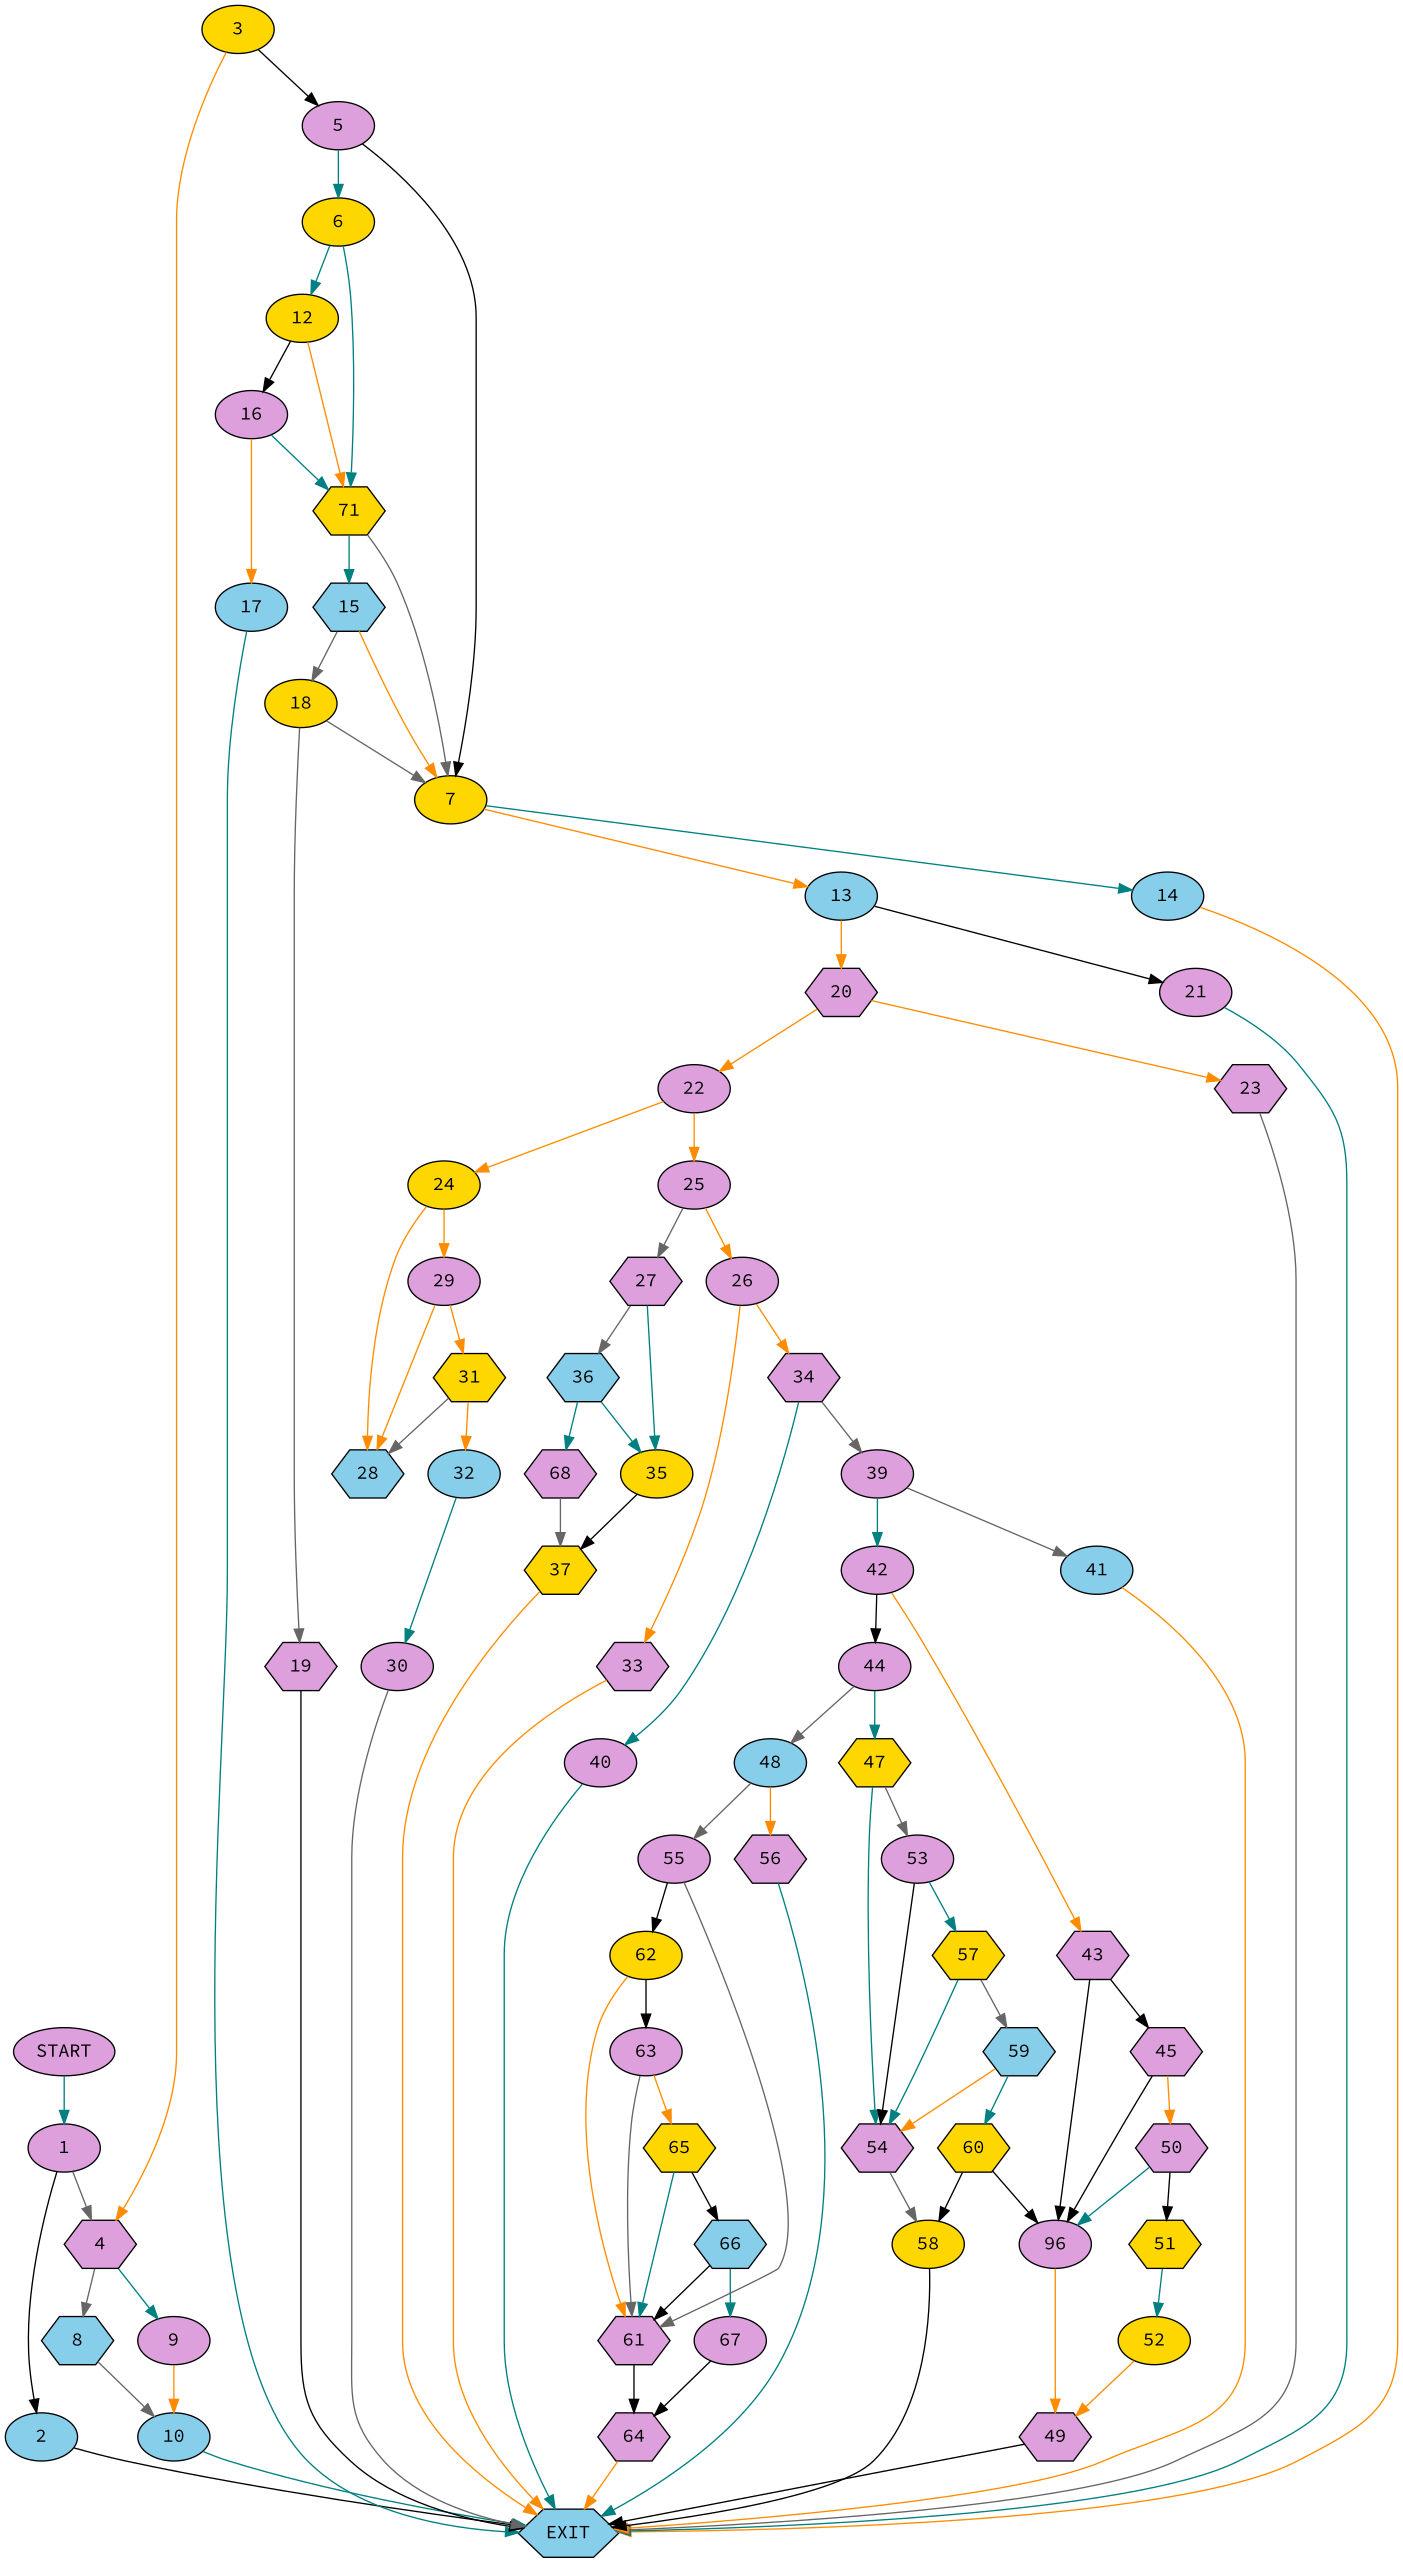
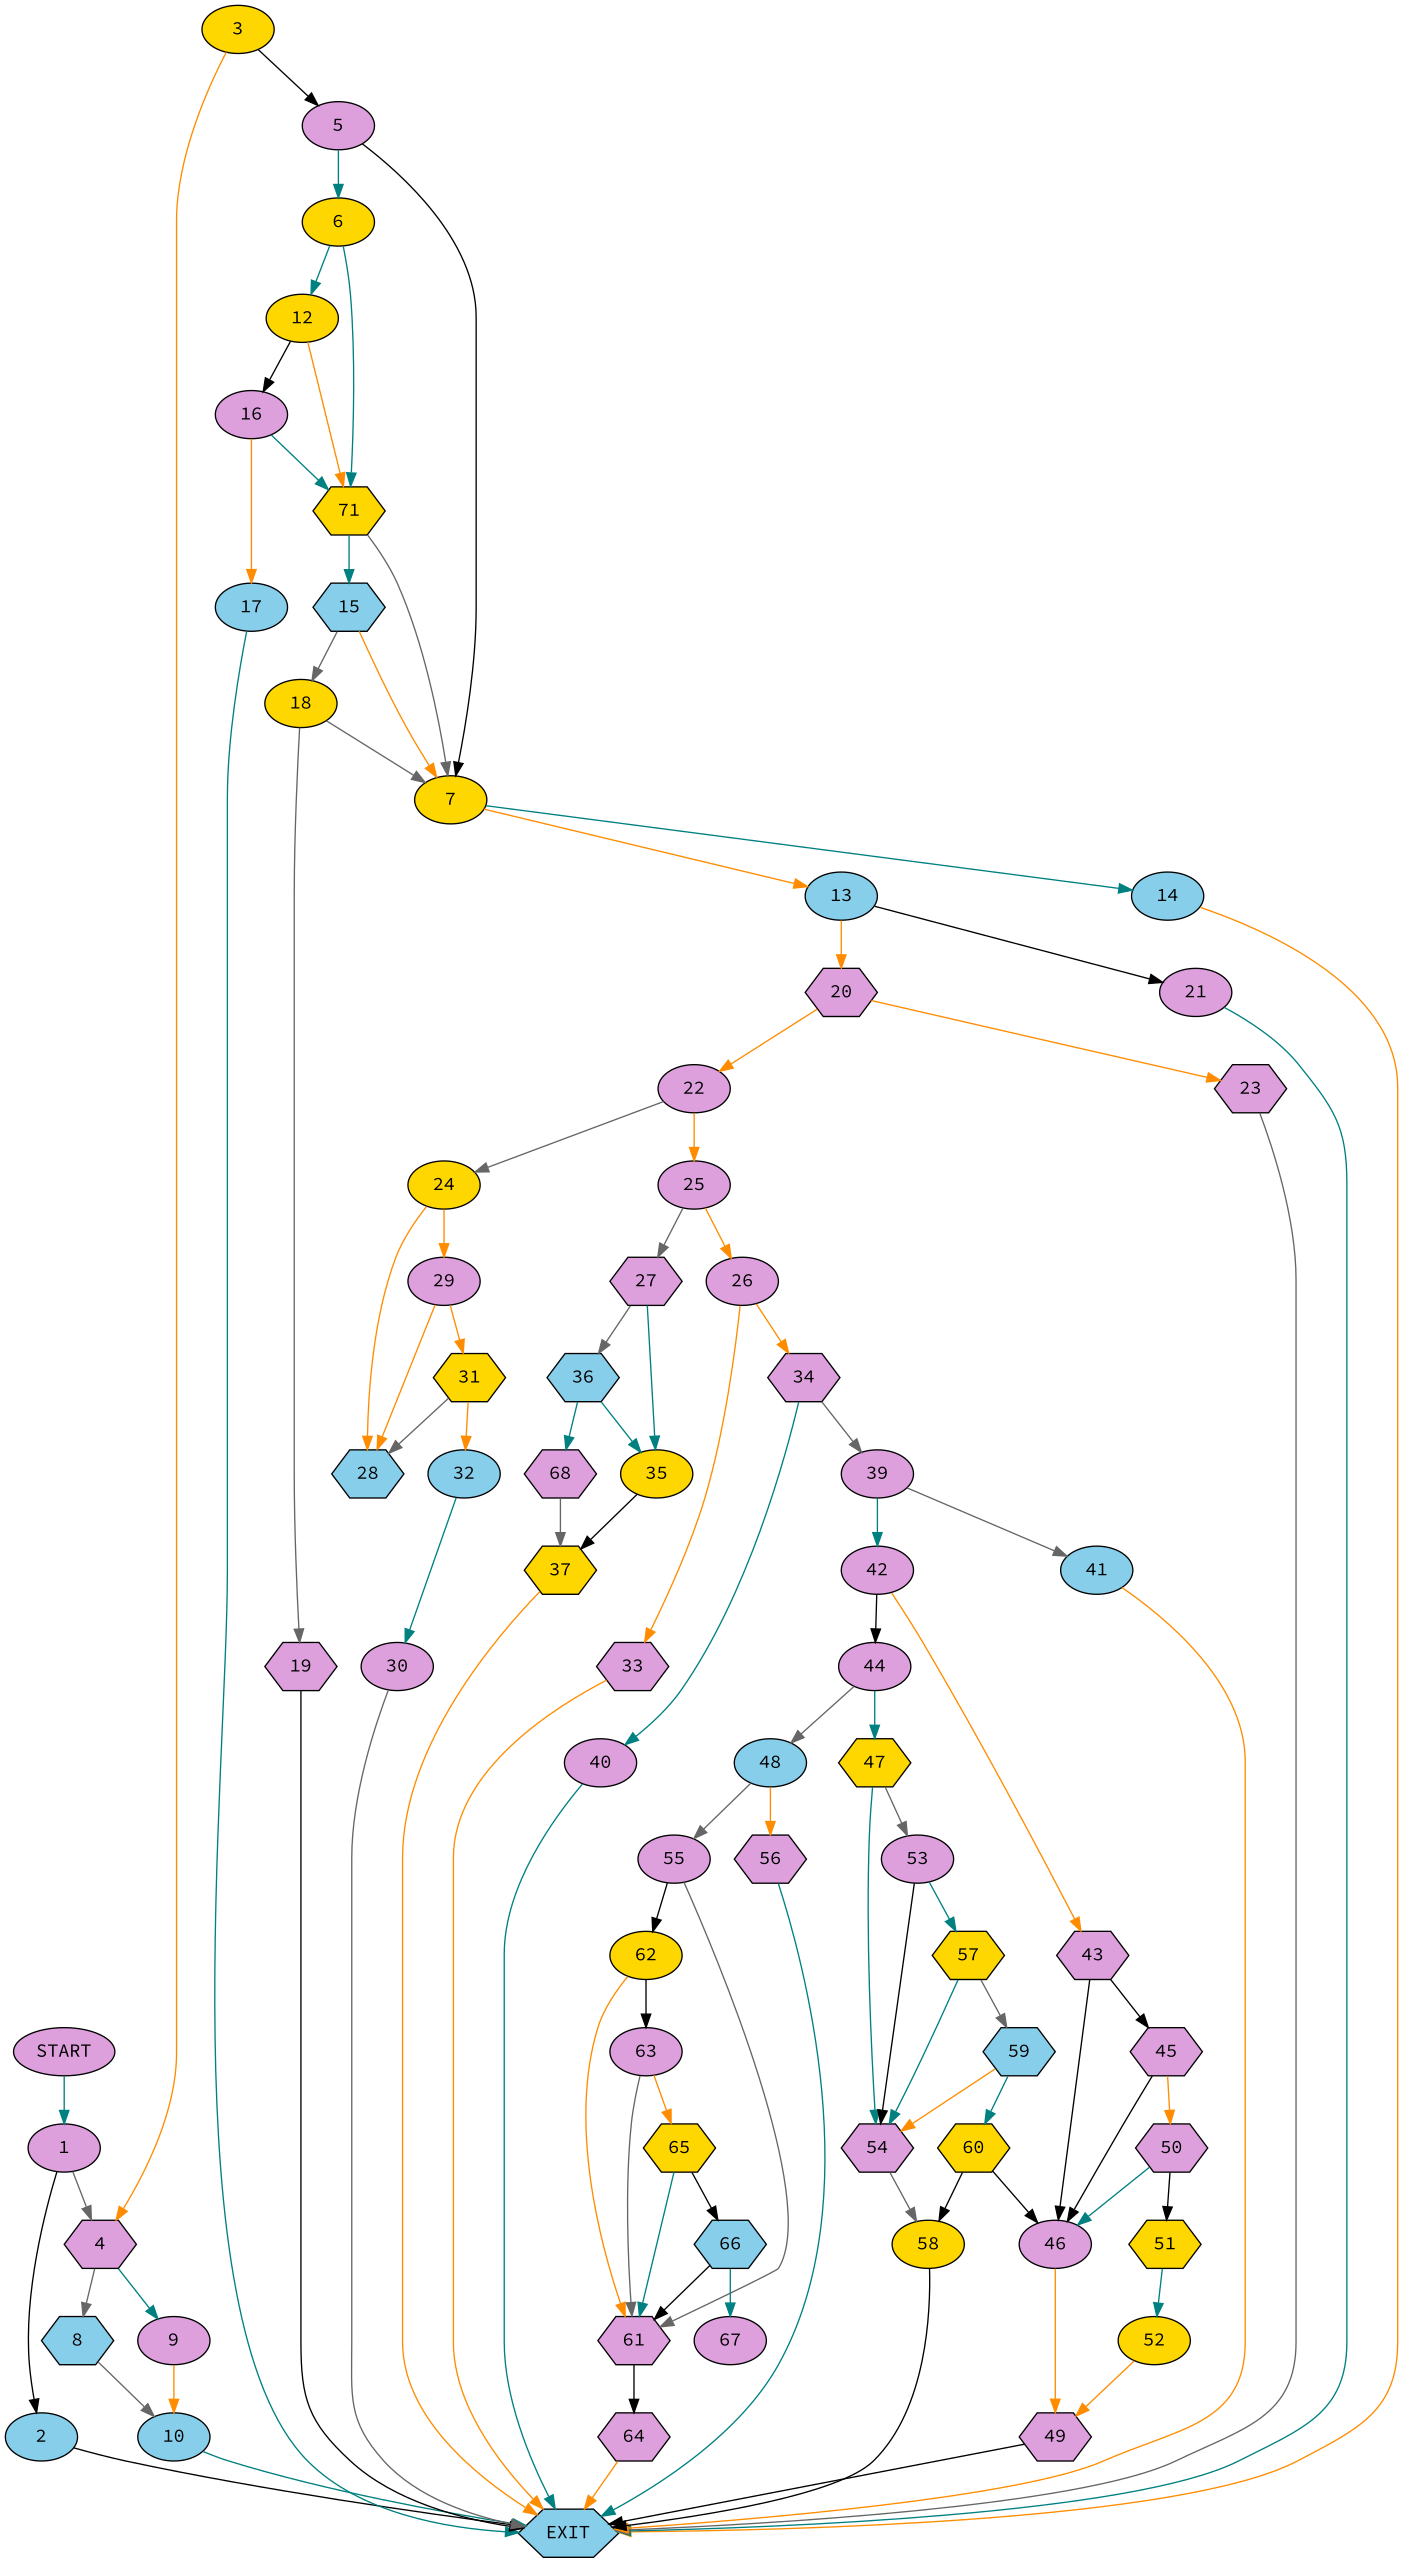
(576, 1134) -> (576, 1134)
(1055, 2244) -> (1055, 2244)
(688, 2383) -> none
